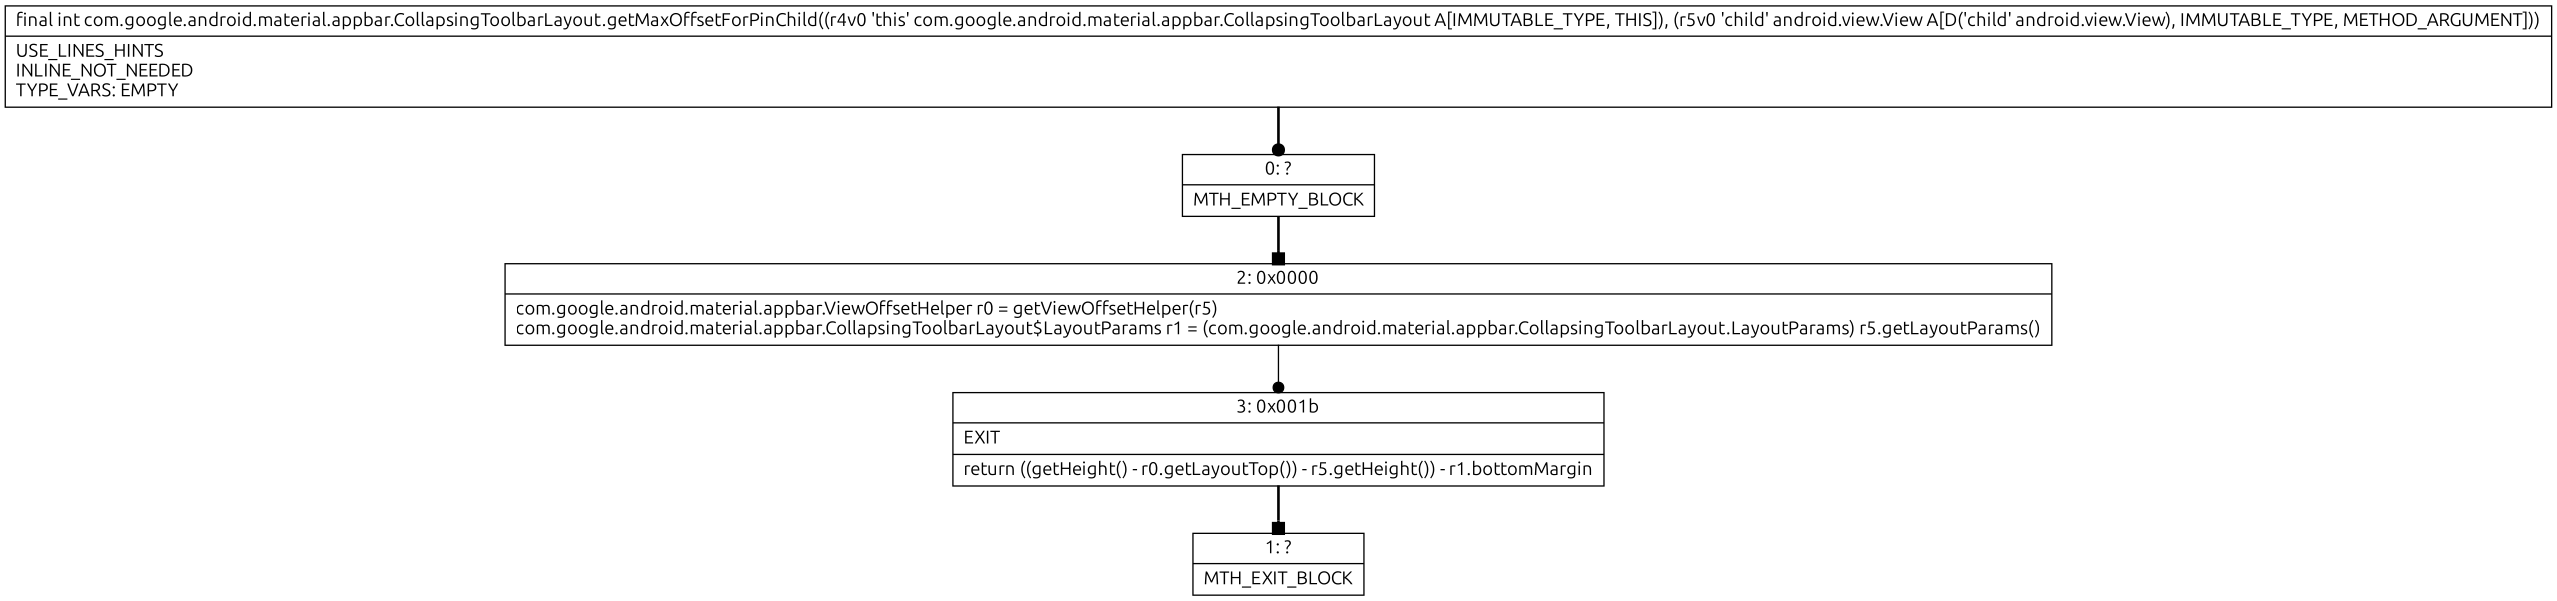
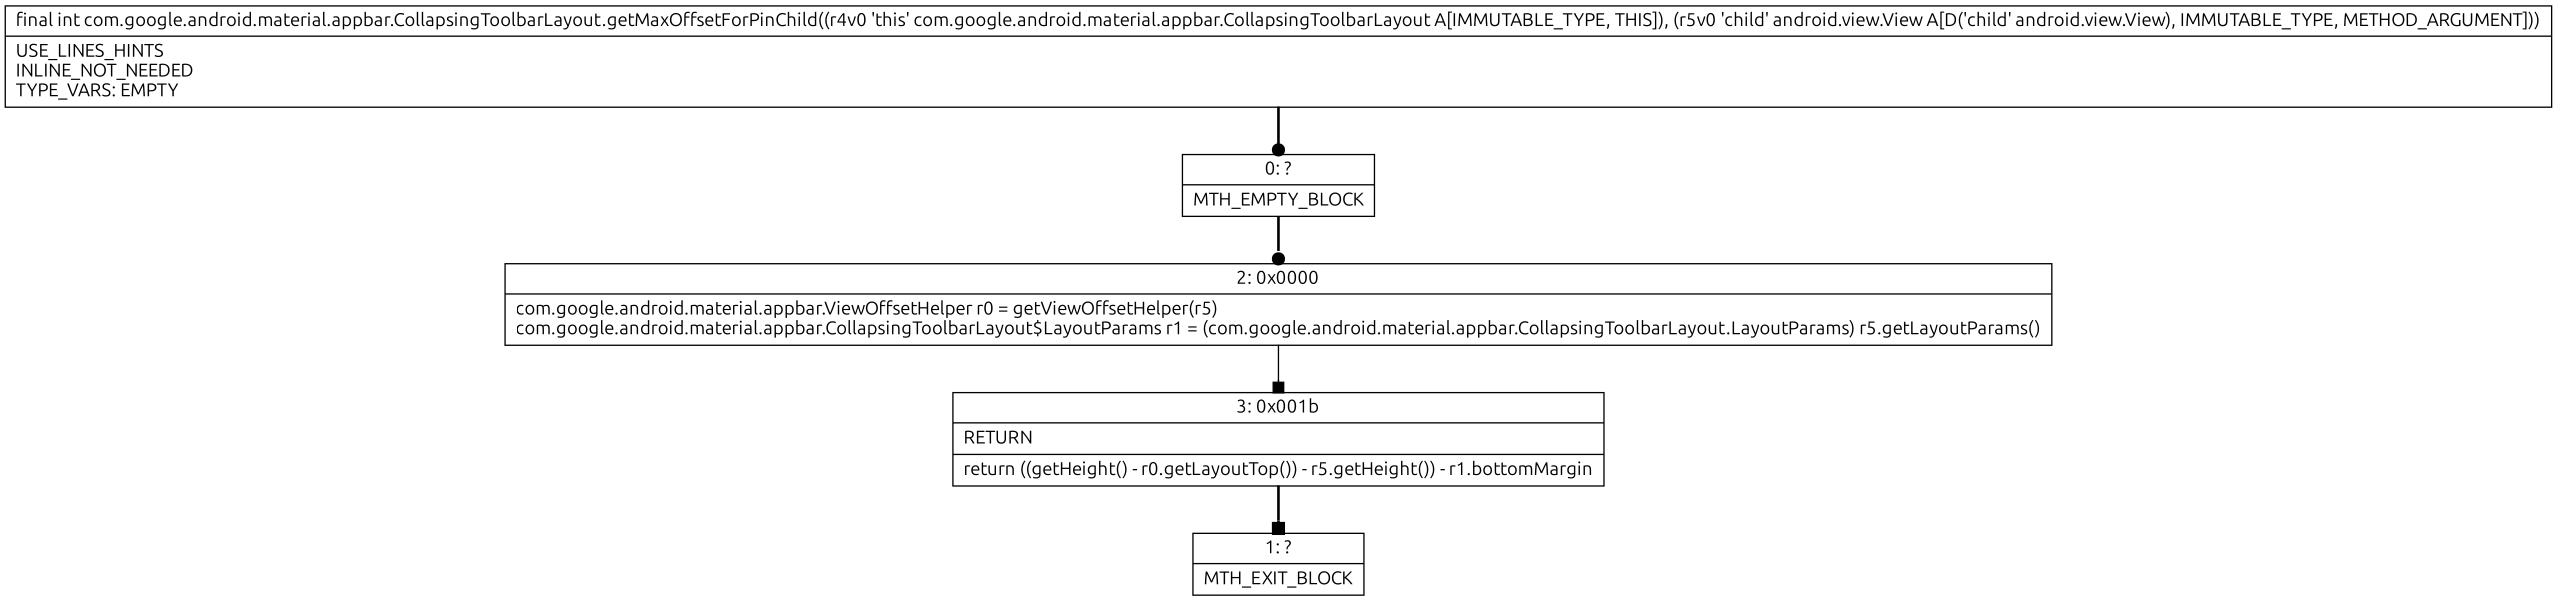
(1278, 234) -> (1278, 234)
(1278, 363) -> (1278, 363)
(982, 438) -> (998, 438)
